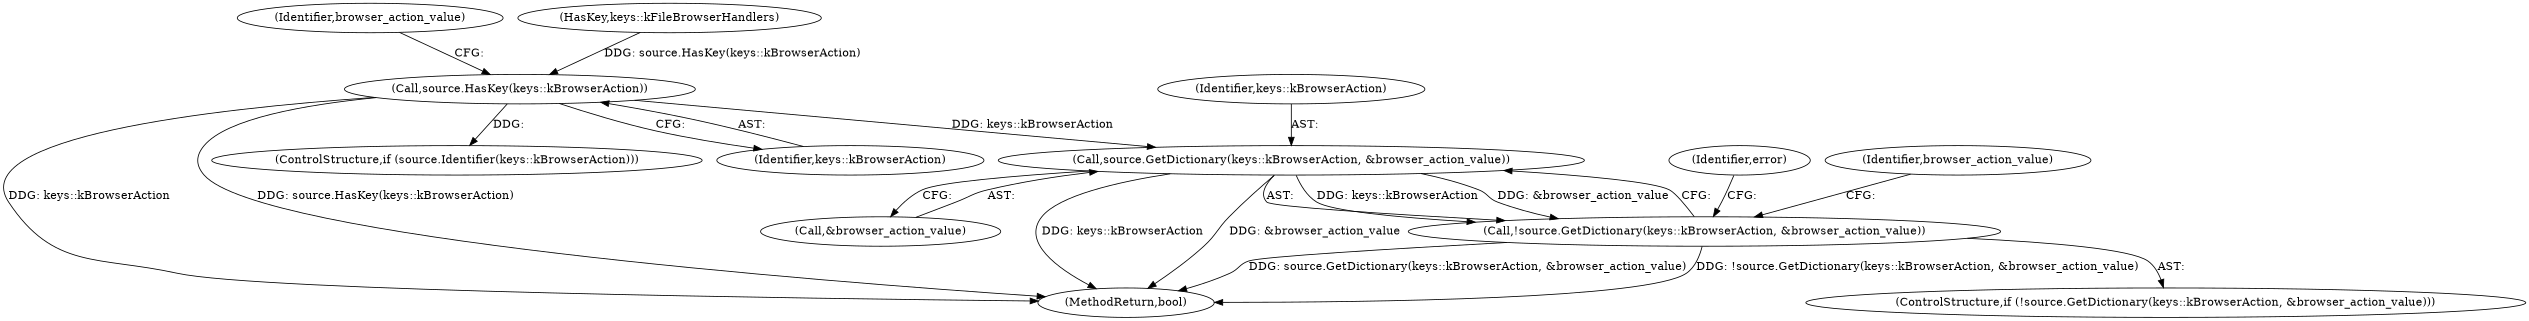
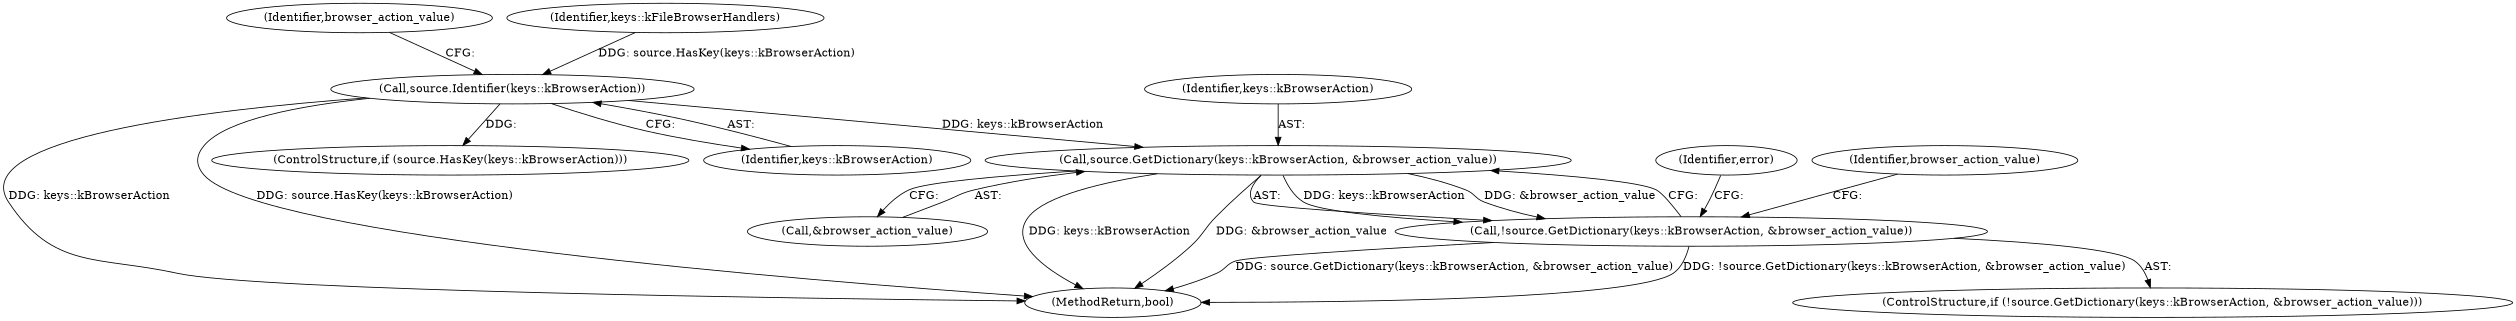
(670, 18) -> (665, 18)
(520, 89) -> (512, 89)
(457, 160) -> (450, 160)
